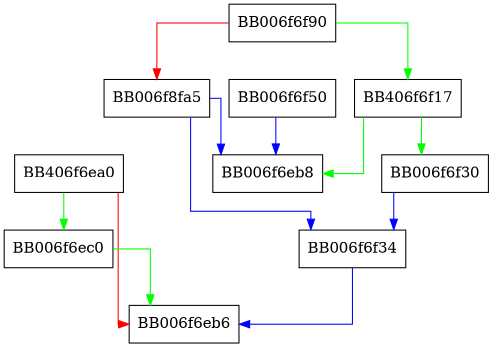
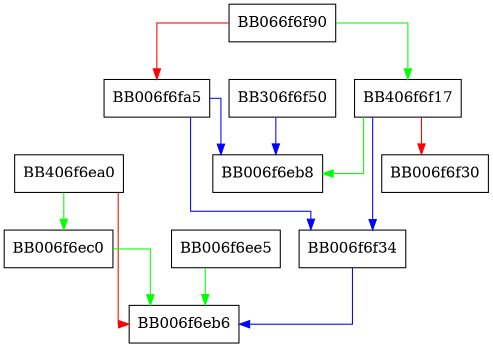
(282, 23) -> (282, 23)
(157, 98) -> (157, 98)
(282, 98) -> (282, 98)
(421, 131) -> (421, 131)
(394, 206) -> (373, 168)
none -> (226, 249)
